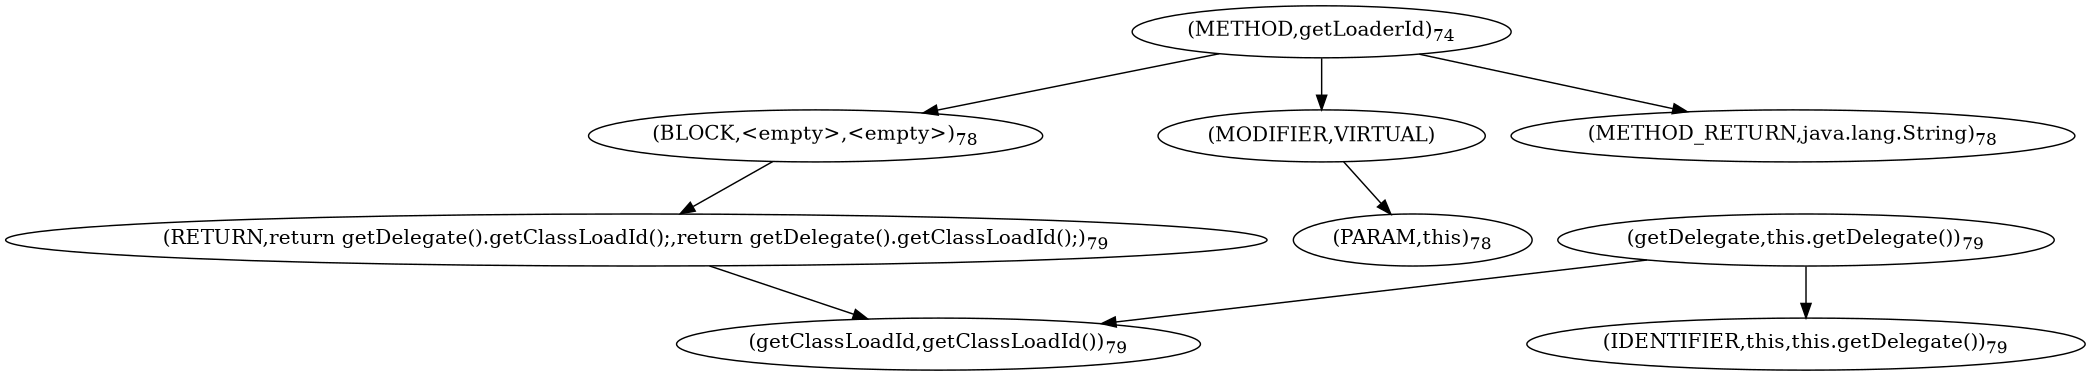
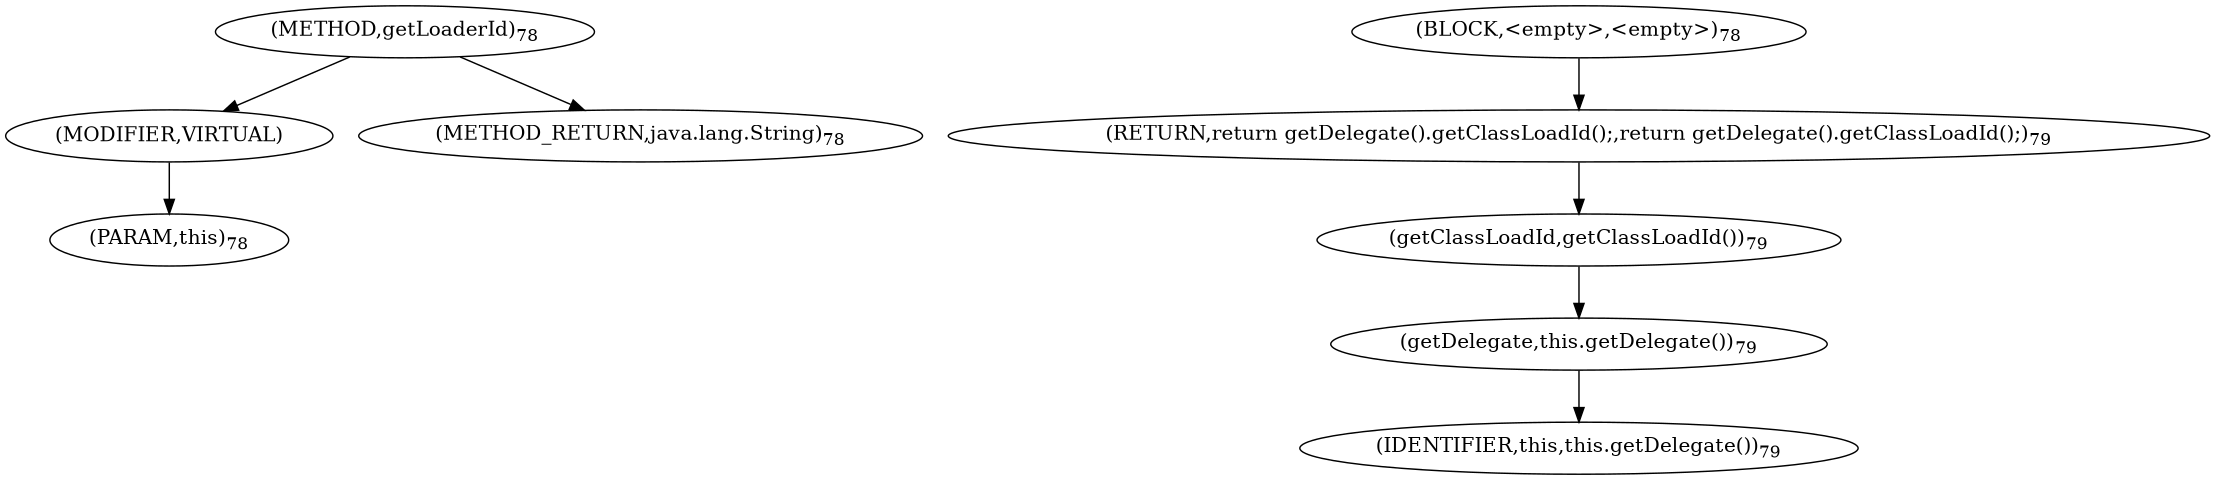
(1445, 30) -> (528, 30)
(1078, 82) -> none
(1381, 291) -> (1579, 285)
